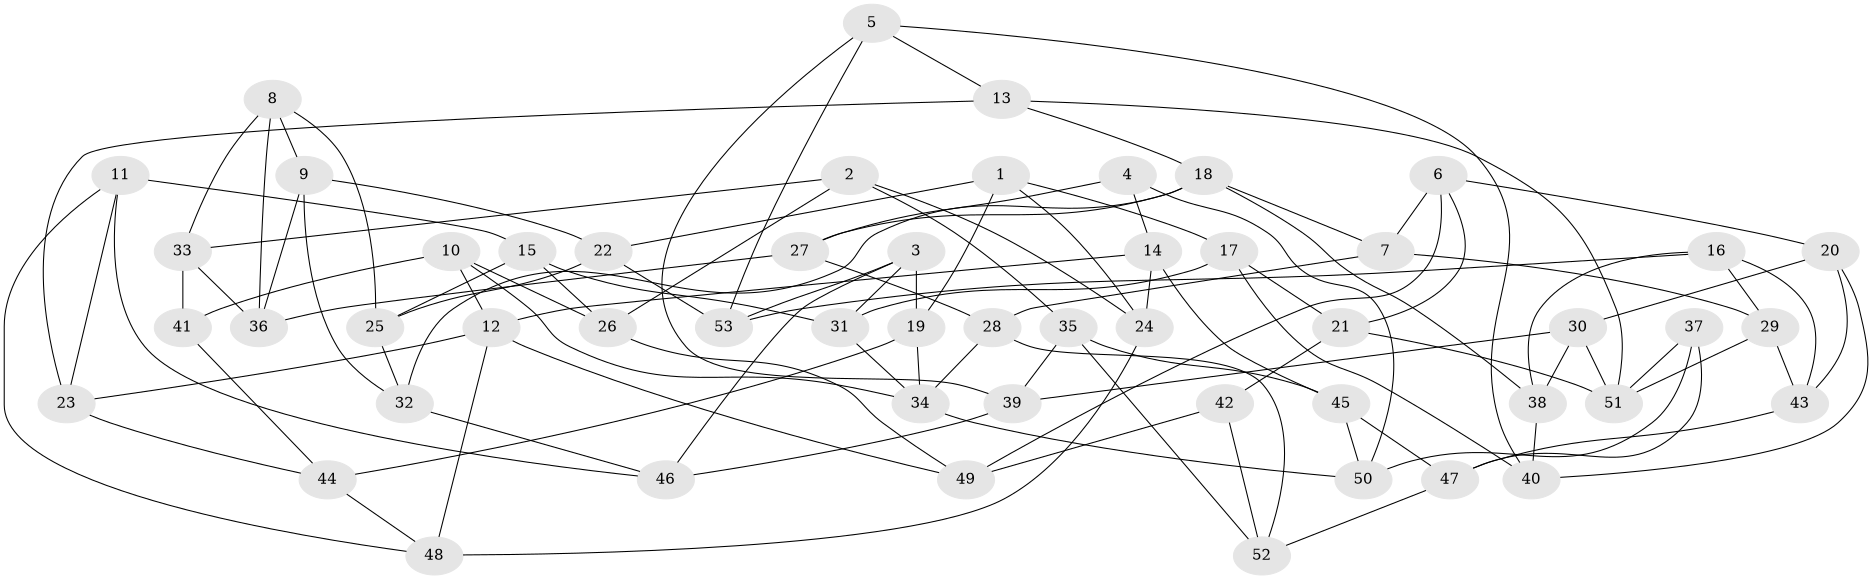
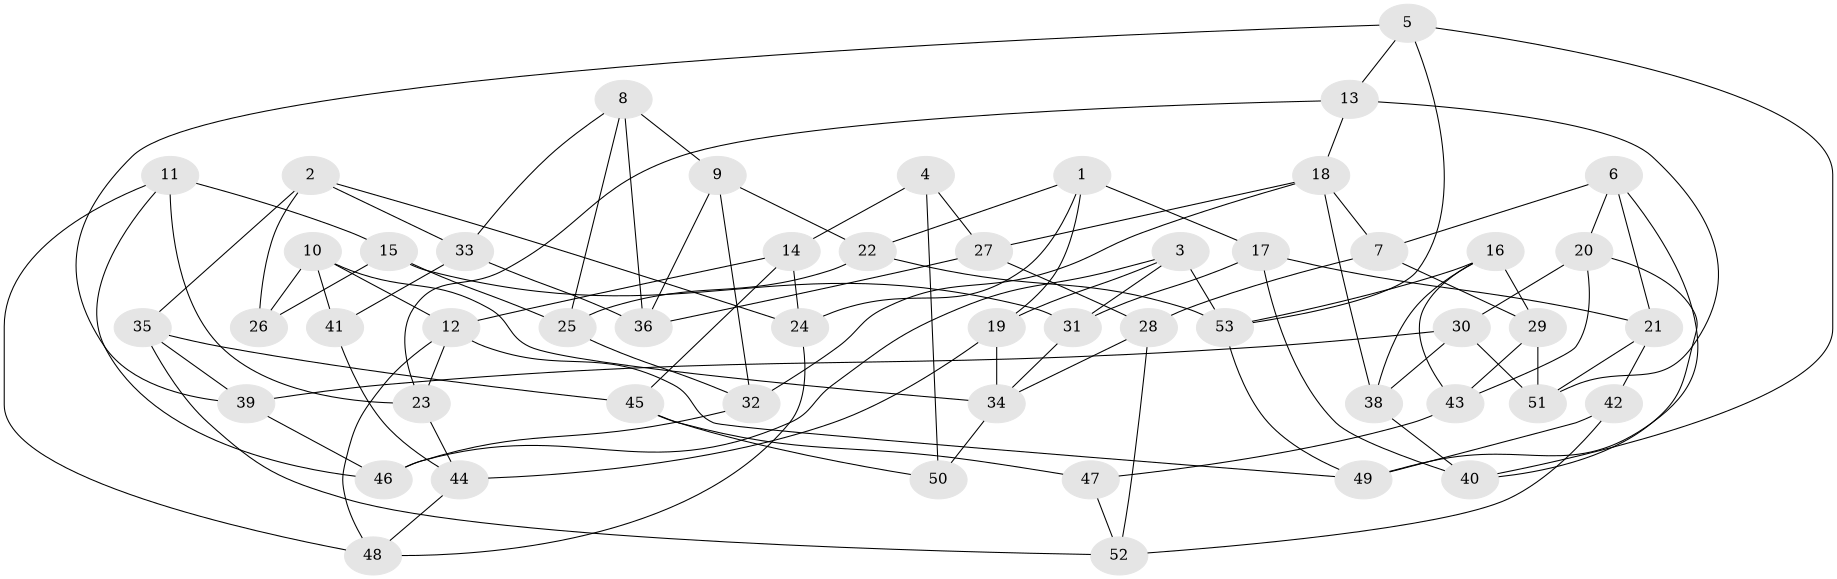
(1694, 328) -> none
(785, 366) -> (1268, 423)
